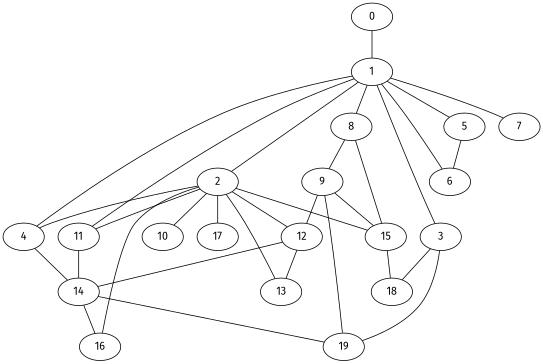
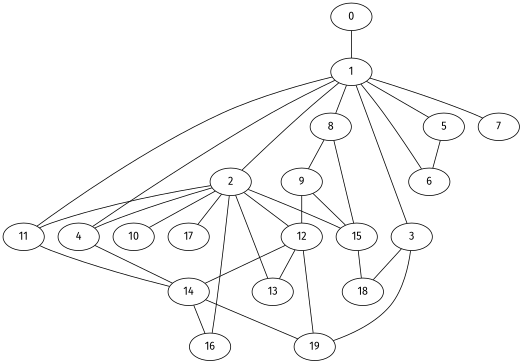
(335, 264) -> (308, 292)
